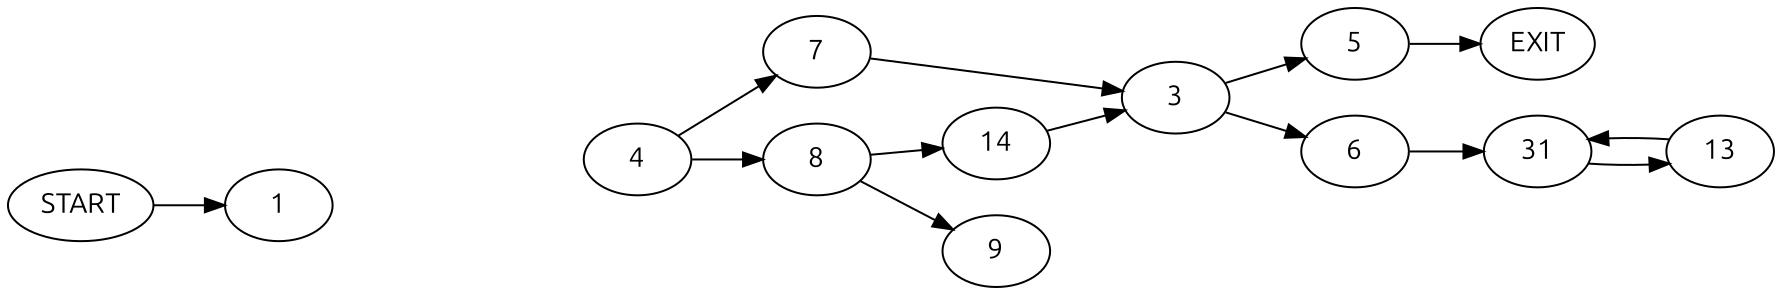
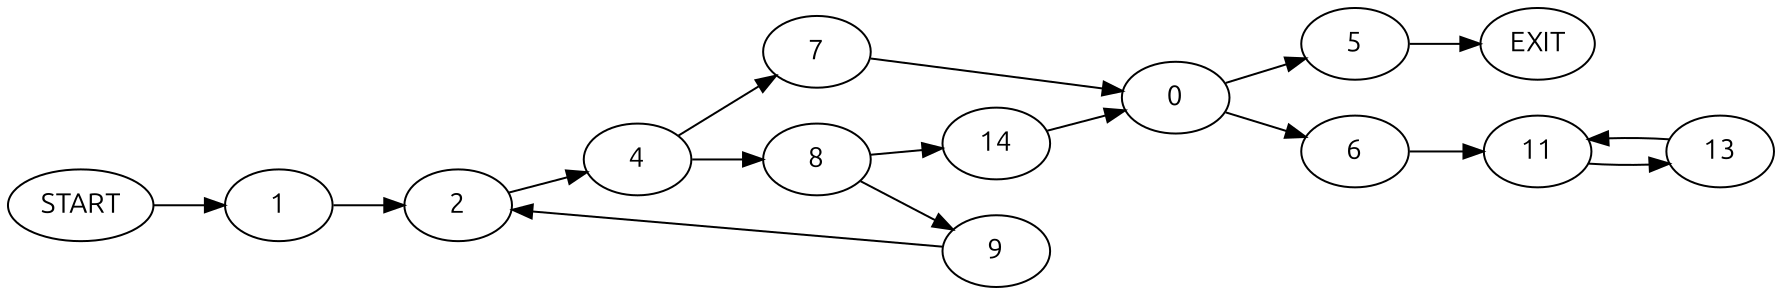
(1176, 98) -> (1176, 98)
(1538, 151) -> (1538, 151)
none -> (458, 205)
